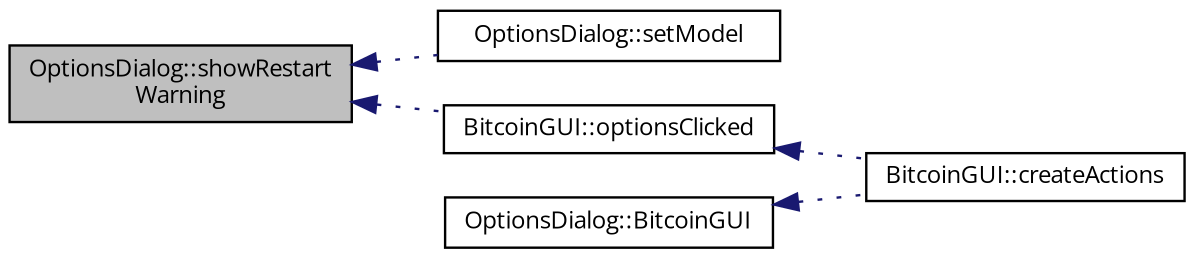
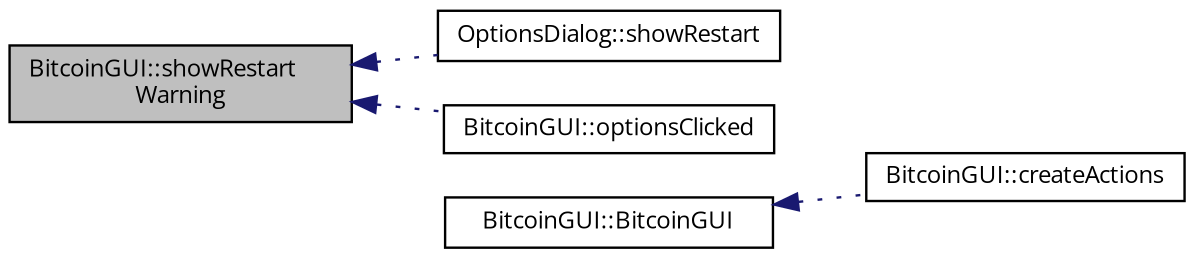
(609, 36) -> (609, 36)
(181, 84) -> (181, 84)
(833, 155) -> none
(609, 223) -> (609, 223)
